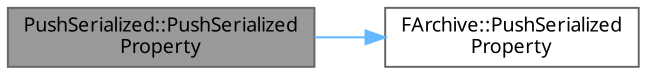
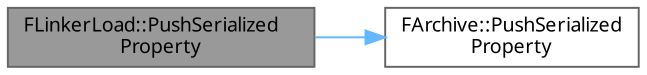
(161, 37) -> (161, 37)
